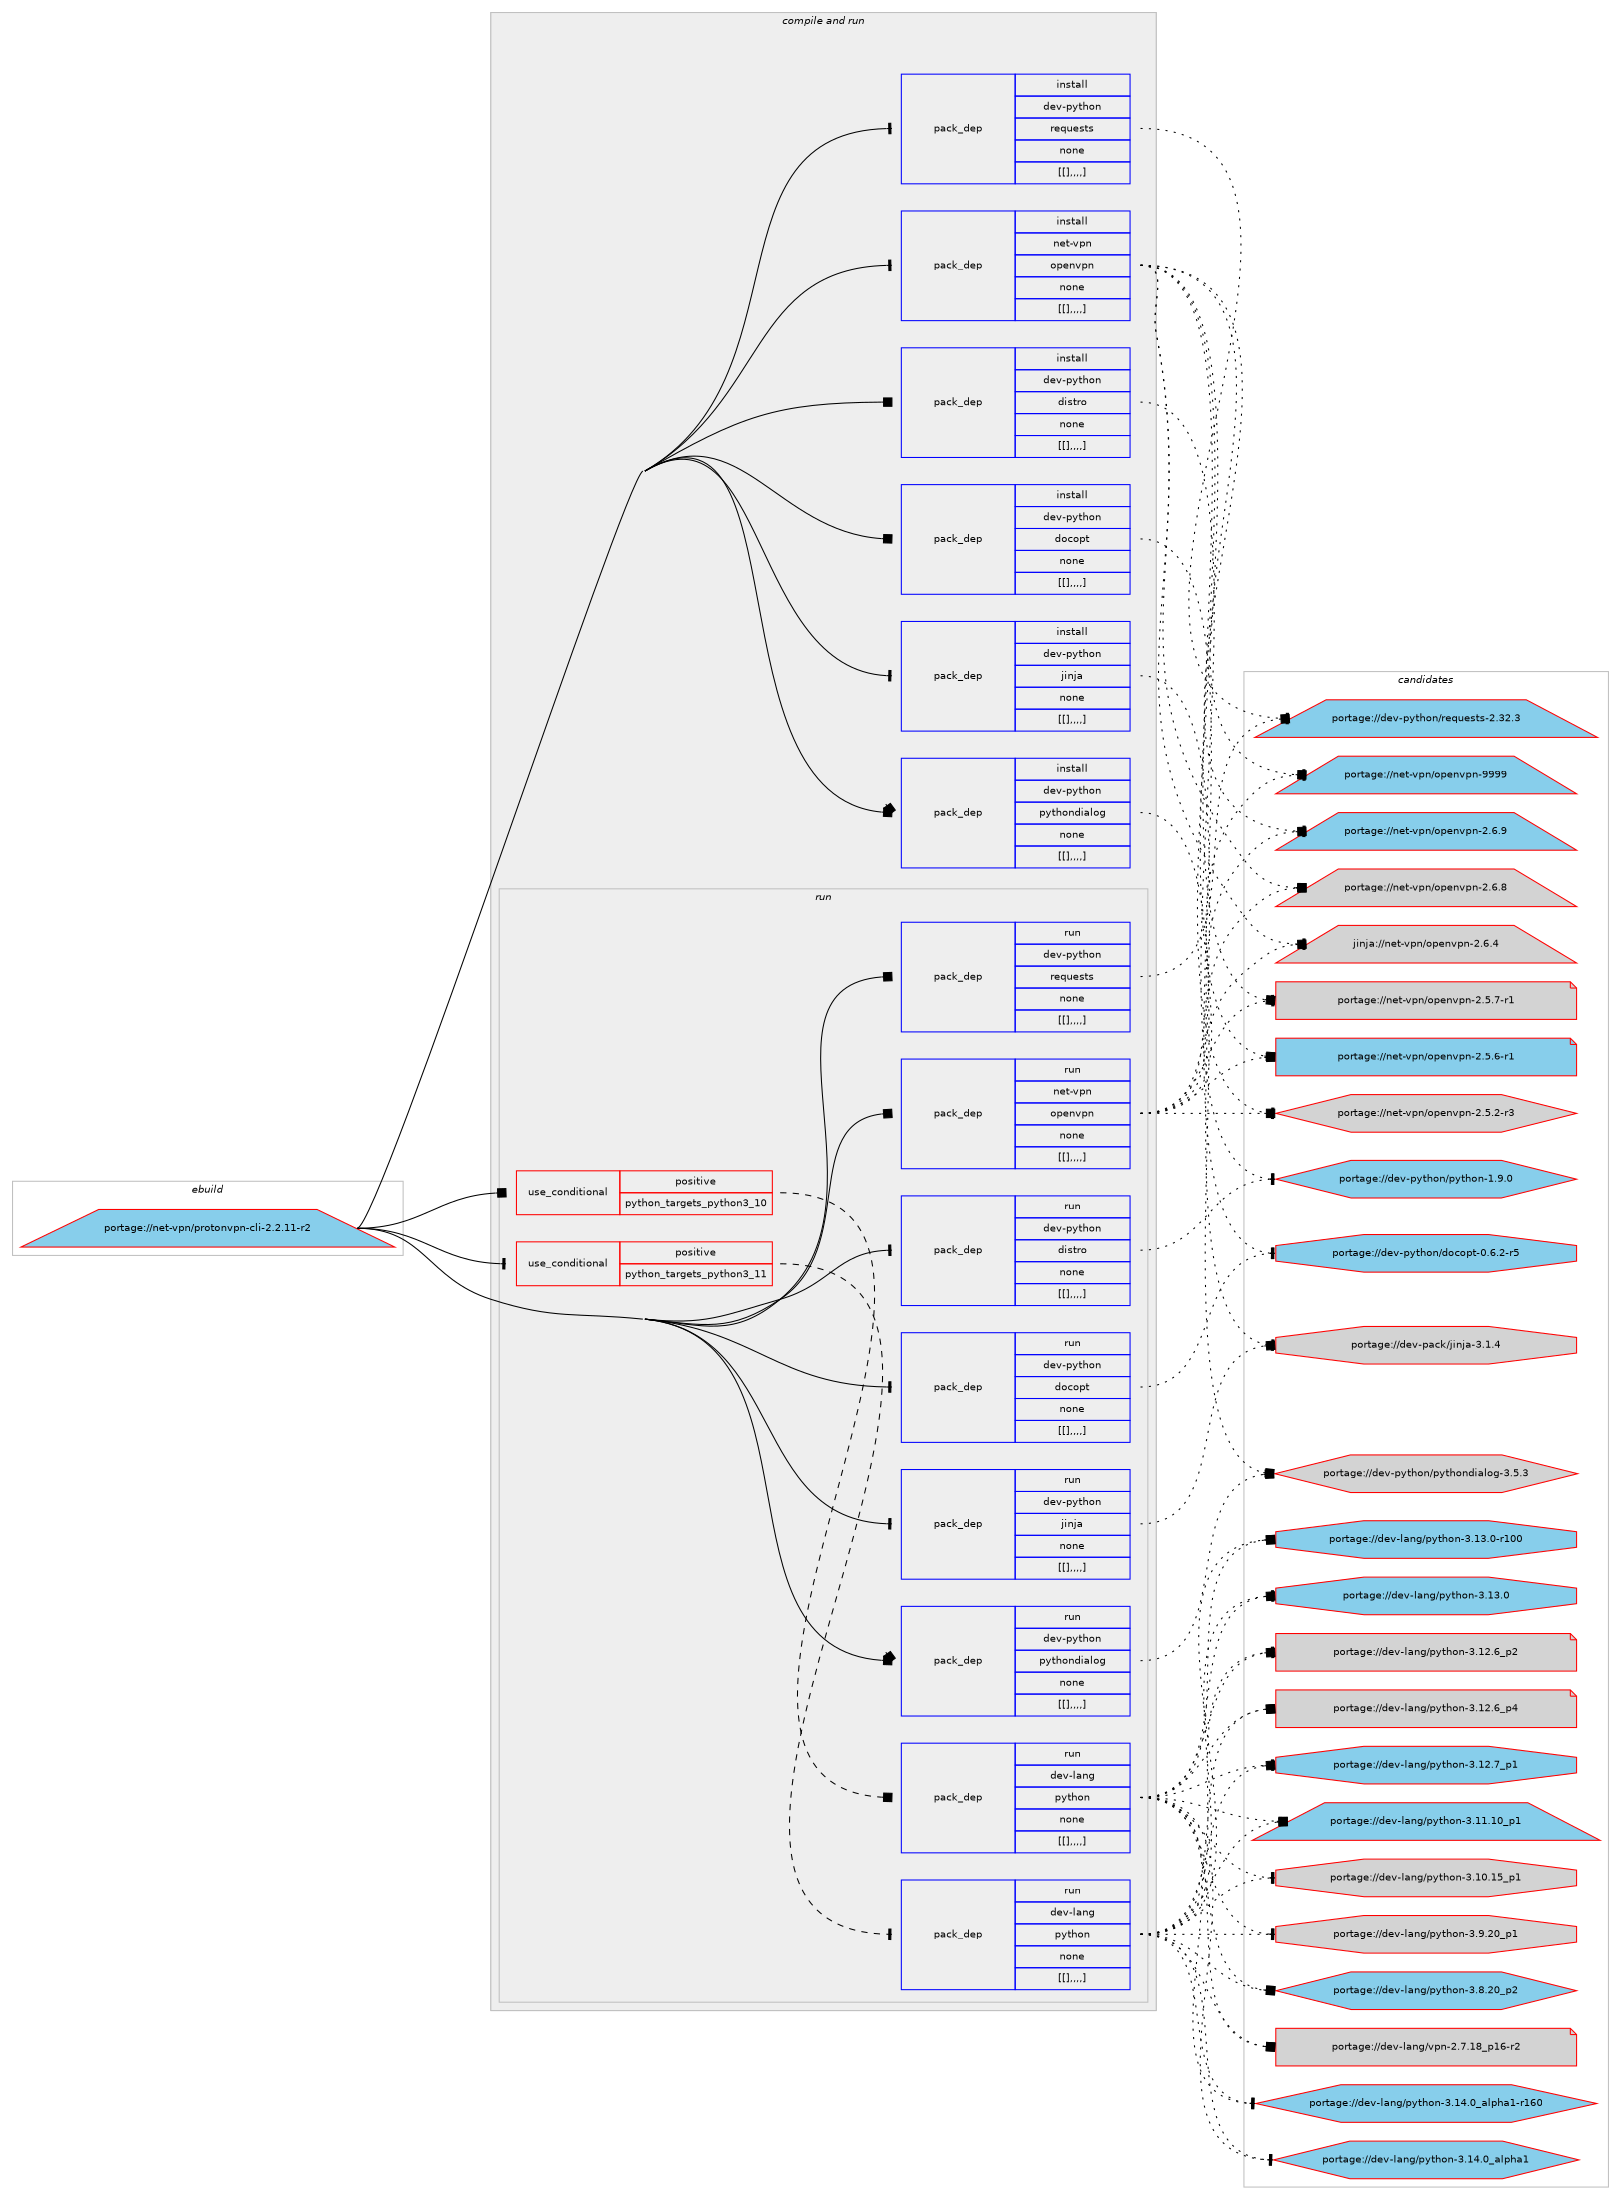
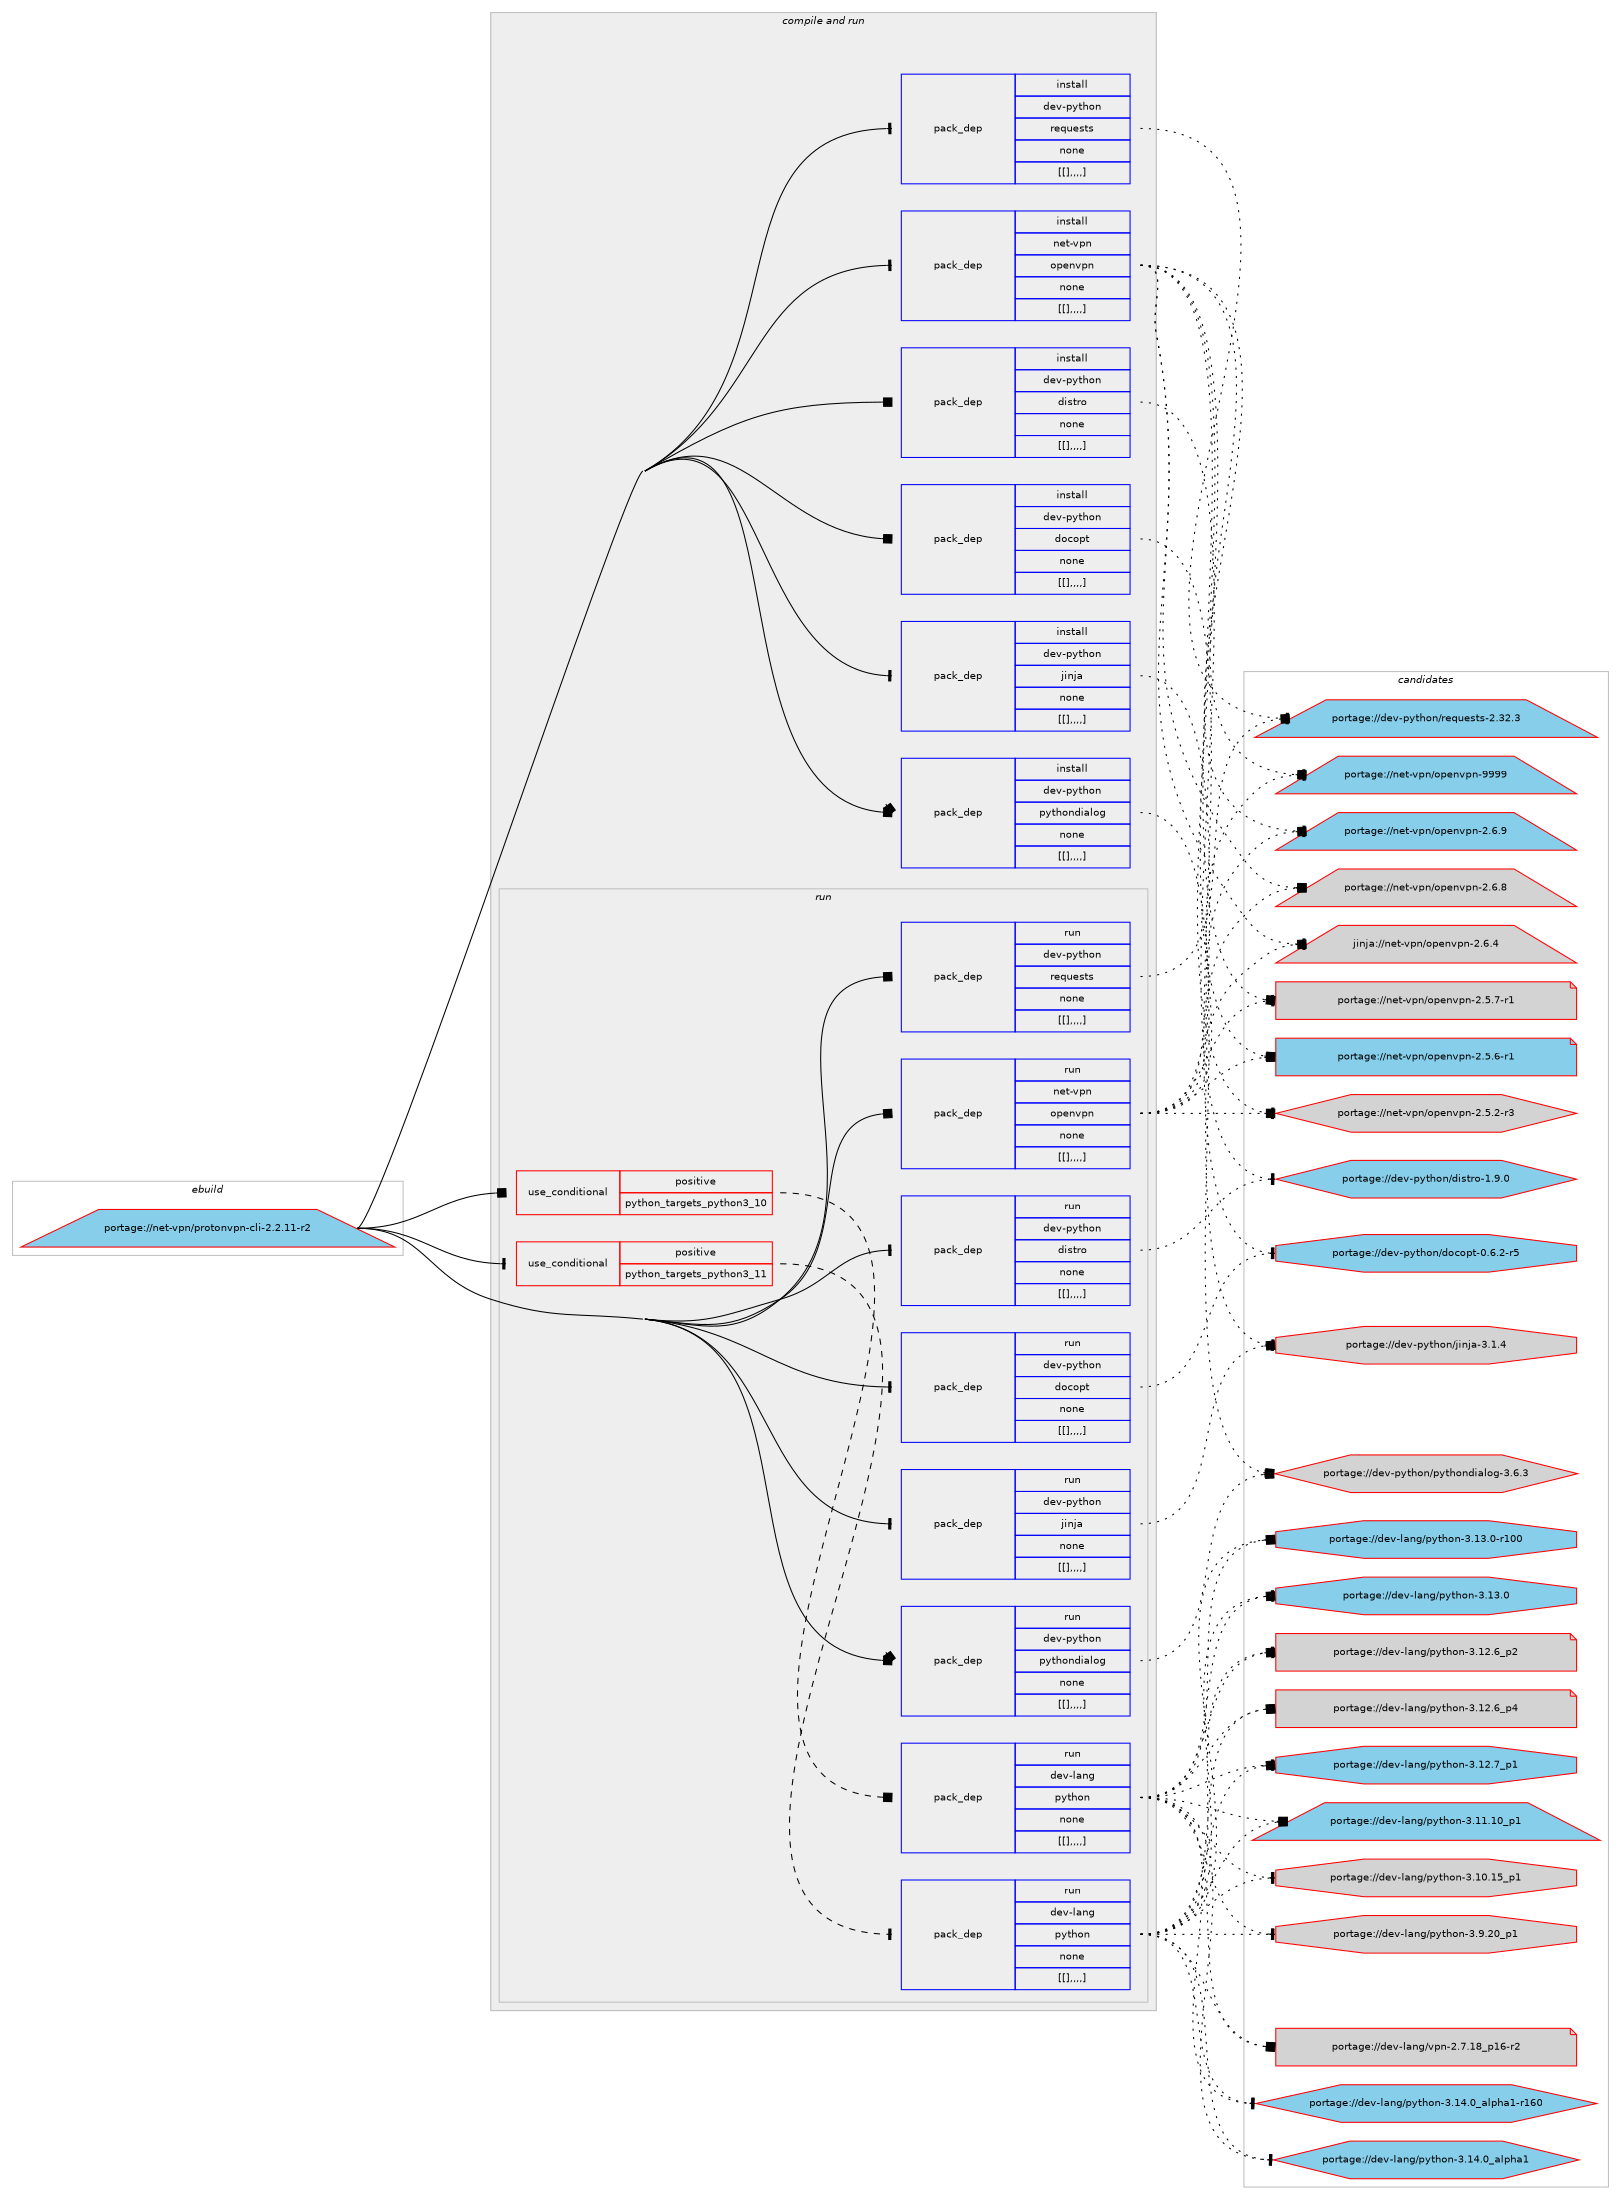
(1426, 1179) -> (1426, 1179)
(1426, 1345) -> (1426, 1345)
(1426, 1474) -> (1426, 1474)
(1426, 1991) -> none
